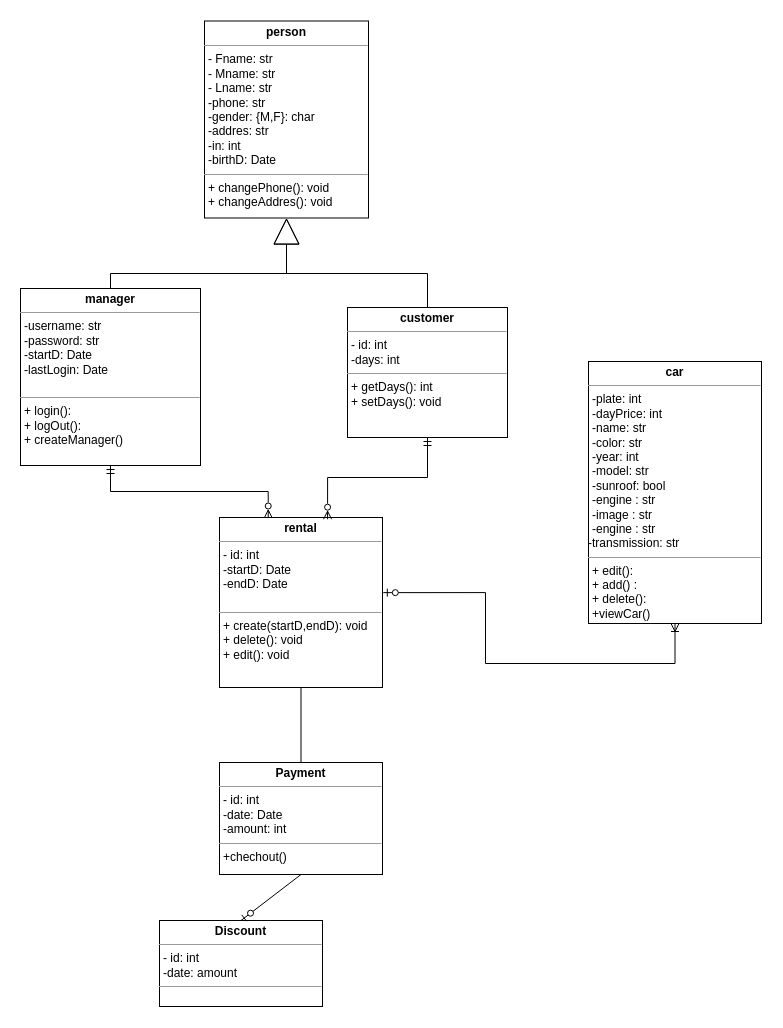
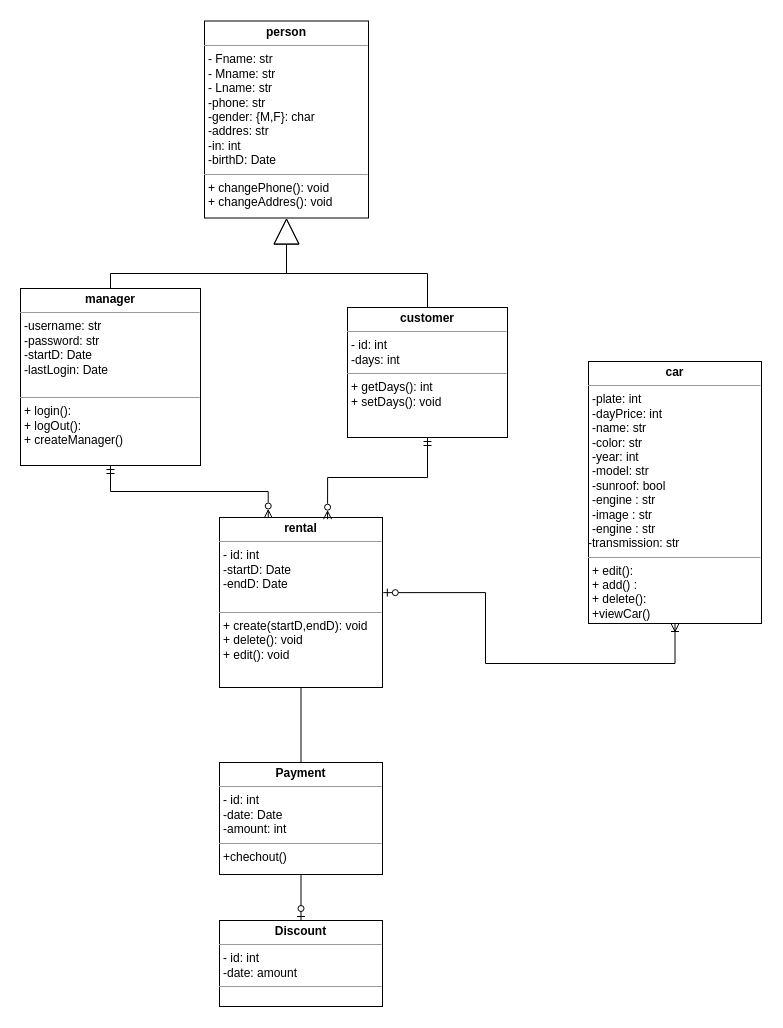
(241, 964) -> (301, 964)
